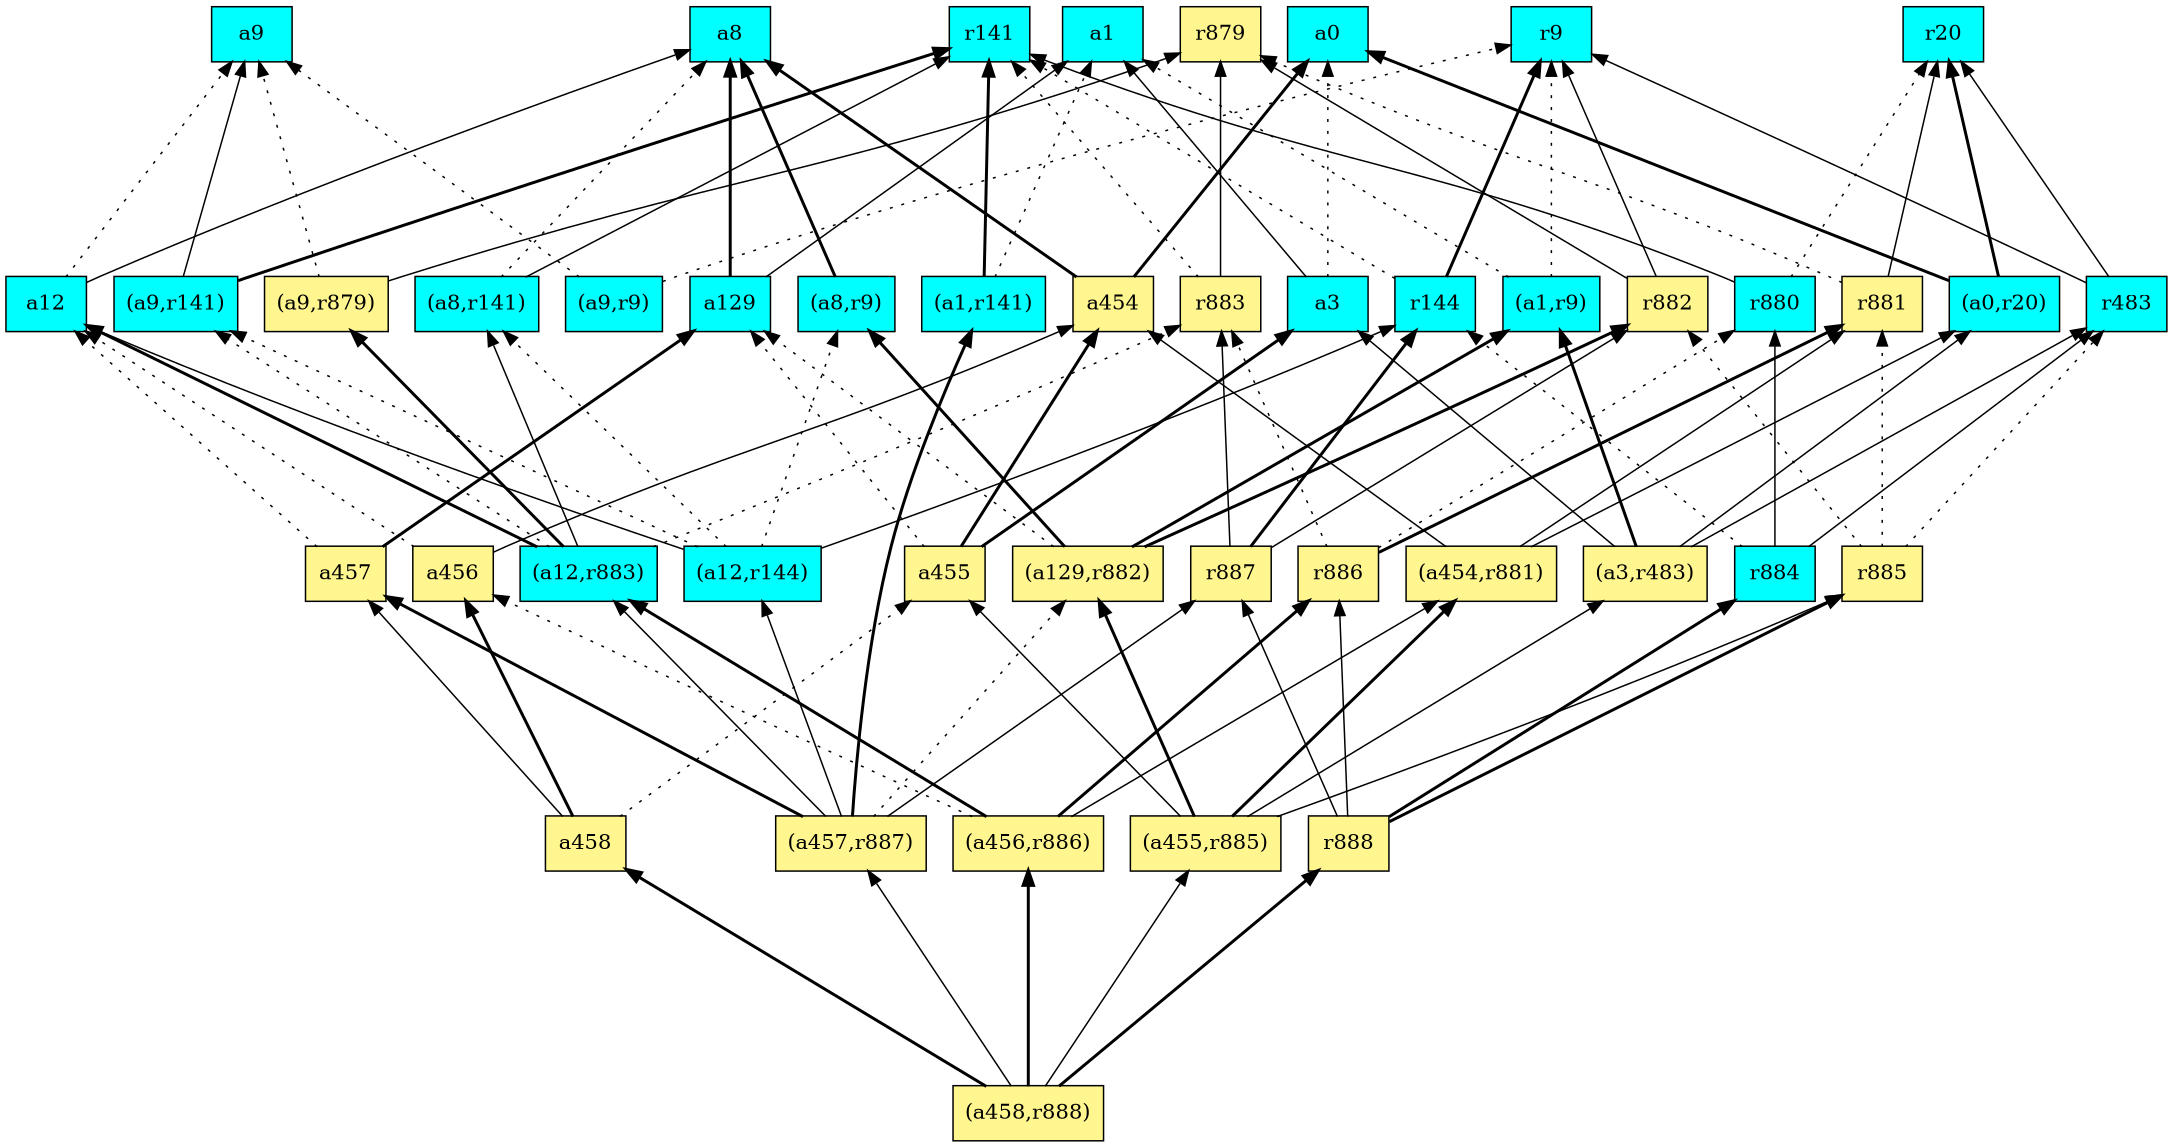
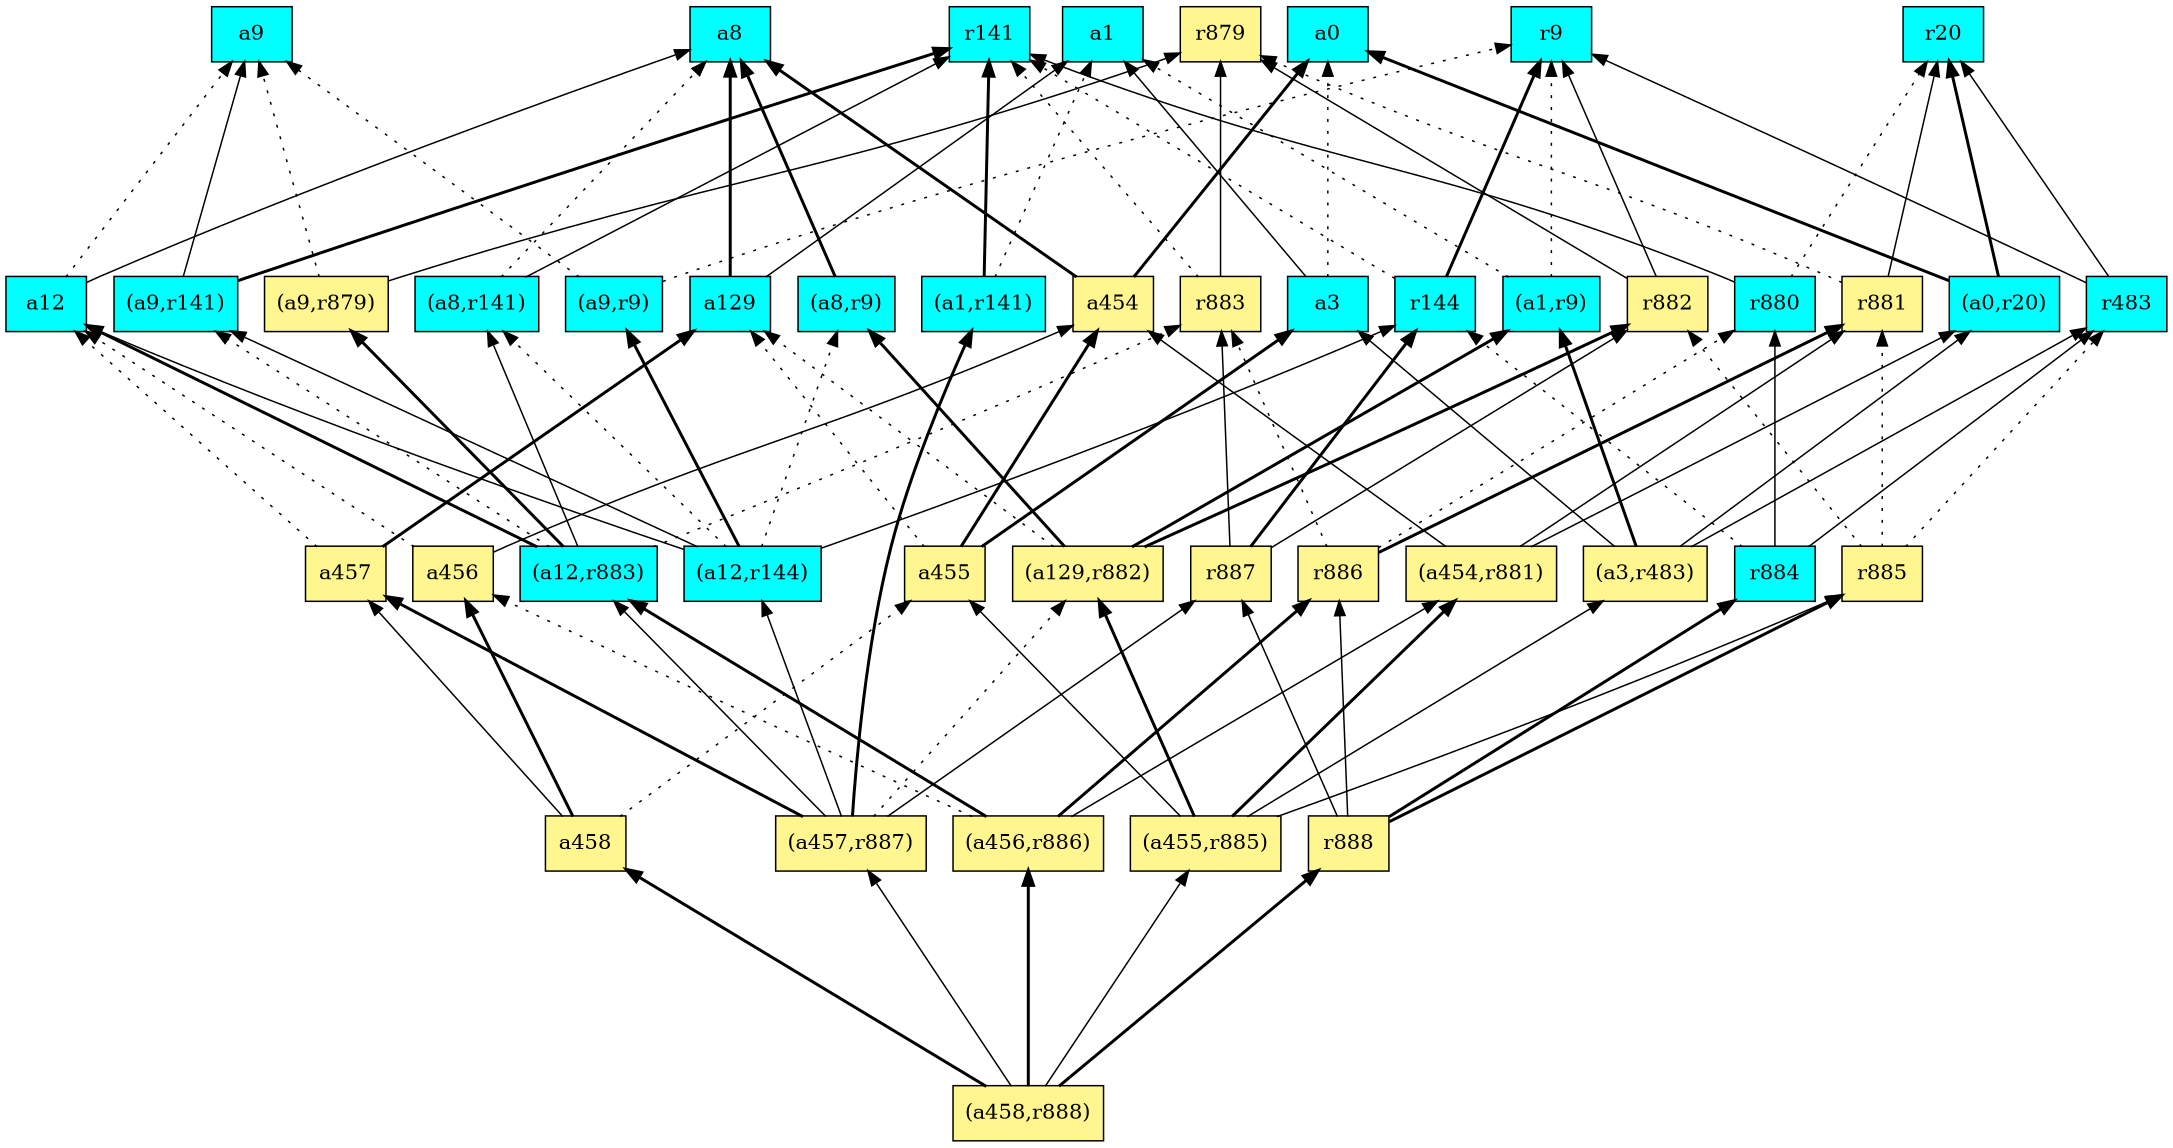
none -> (687, 446)
(483, 447) -> (483, 447)
